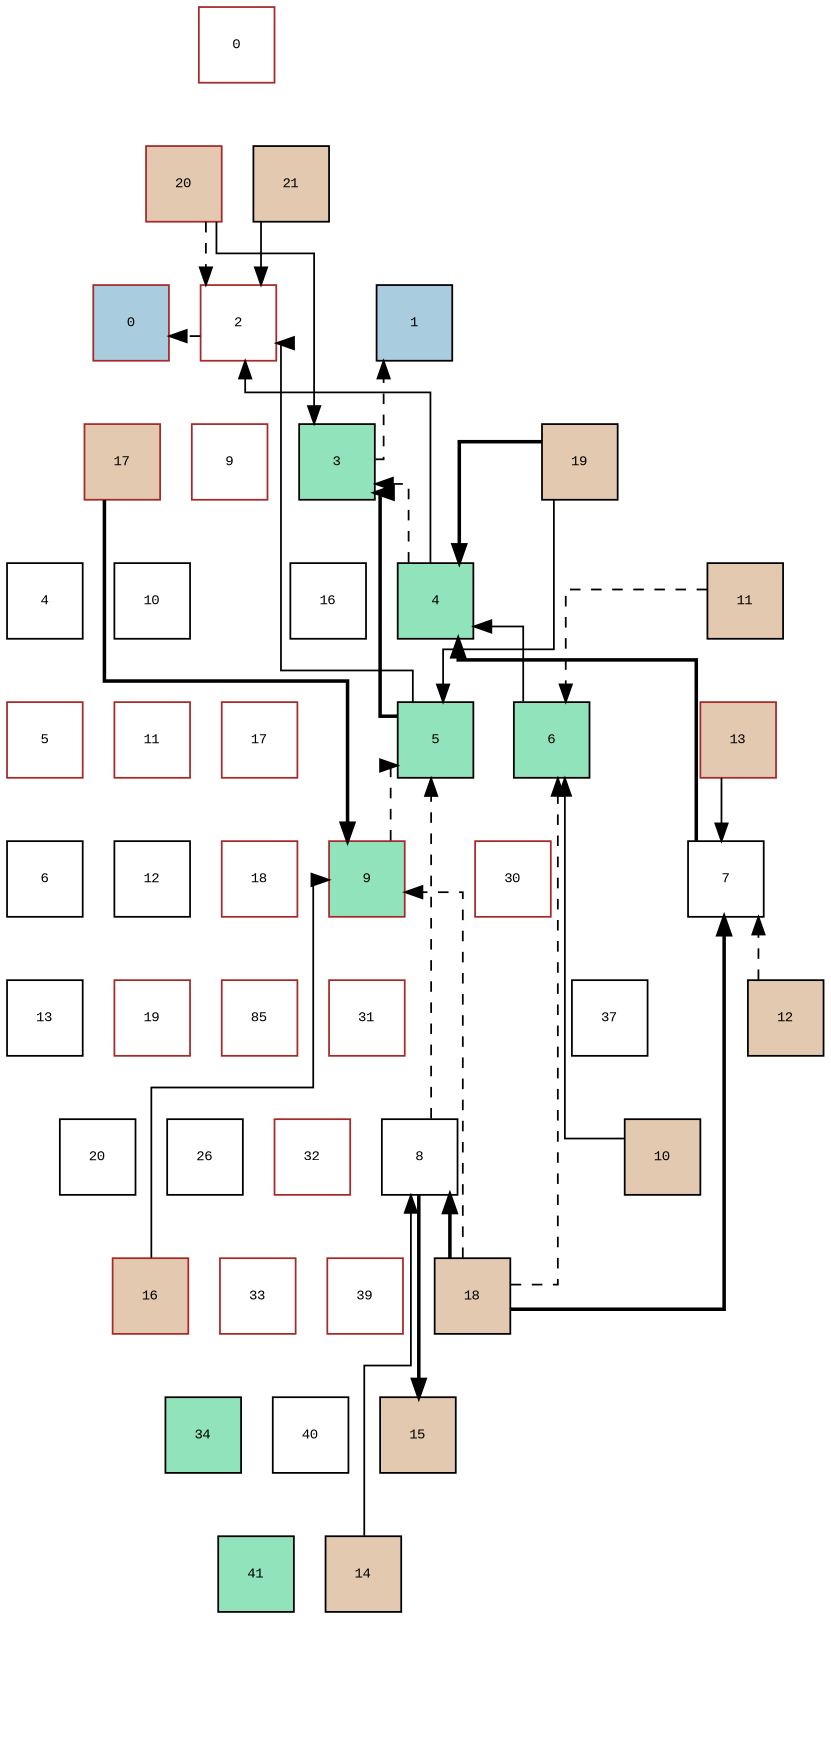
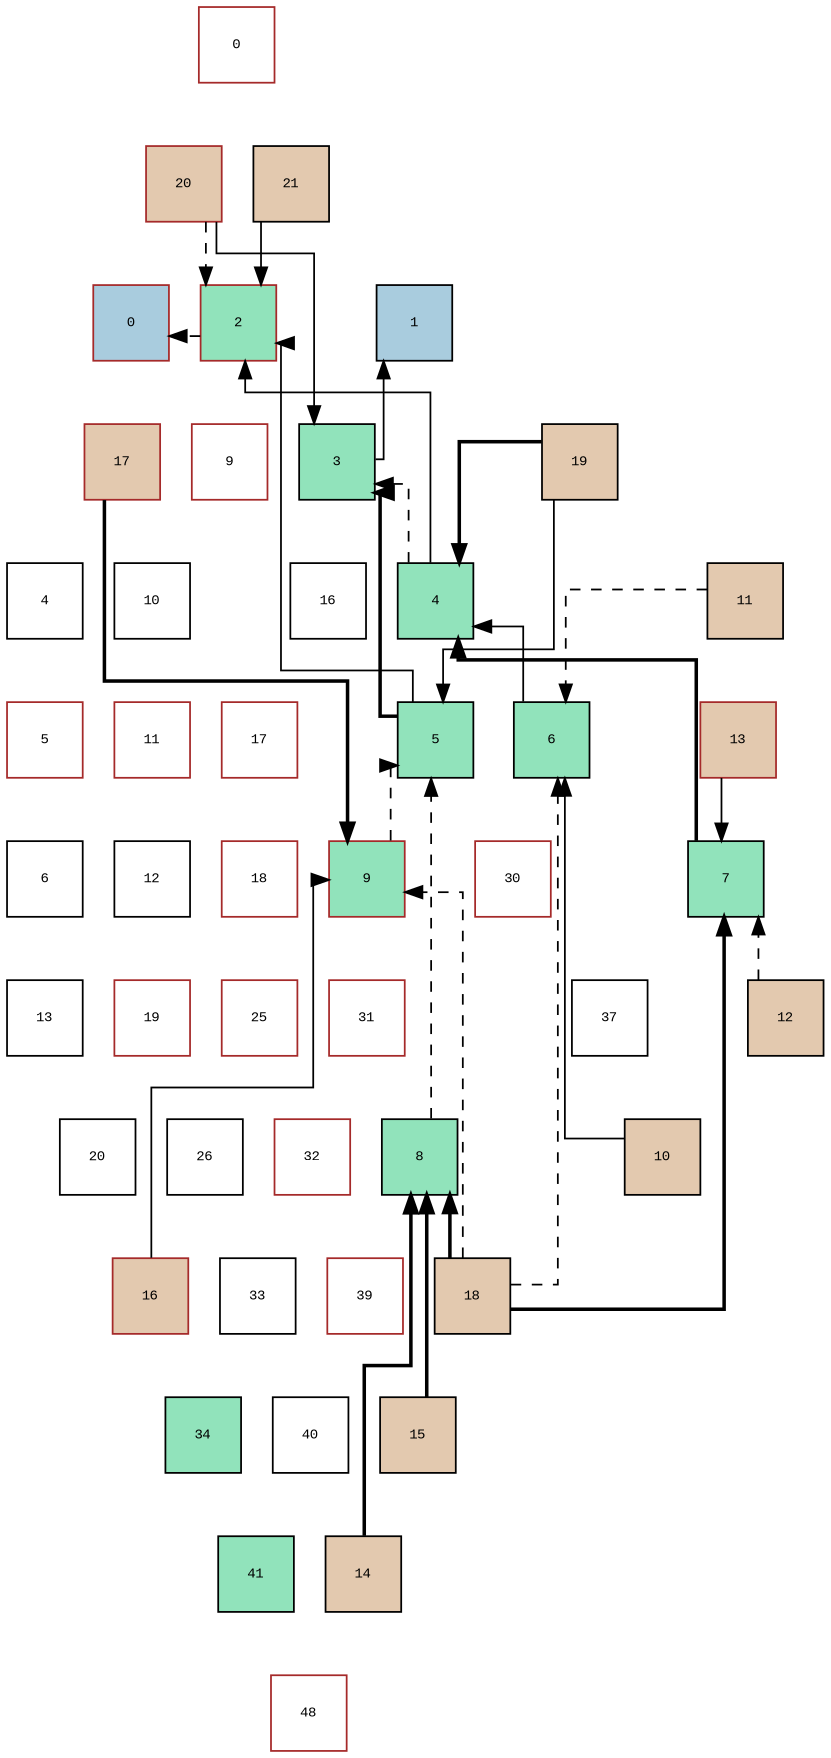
(238, 323) -> (238, 323)
(384, 423) -> (384, 423)
(726, 879) -> (726, 879)
(260, 1018) -> (260, 1018)
(420, 1157) -> (420, 1157)
(419, 1287) -> (427, 1305)
(258, 1296) -> (258, 1296)
(379, 1366) -> (379, 1366)
none -> (309, 1713)
